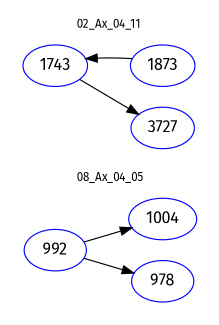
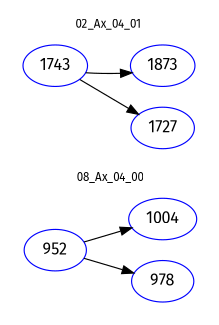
(109, 25) -> (109, 25)
(115, 58) -> (103, 73)
(163, 128) -> (163, 128)
(110, 178) -> (110, 178)
(55, 250) -> (55, 250)
